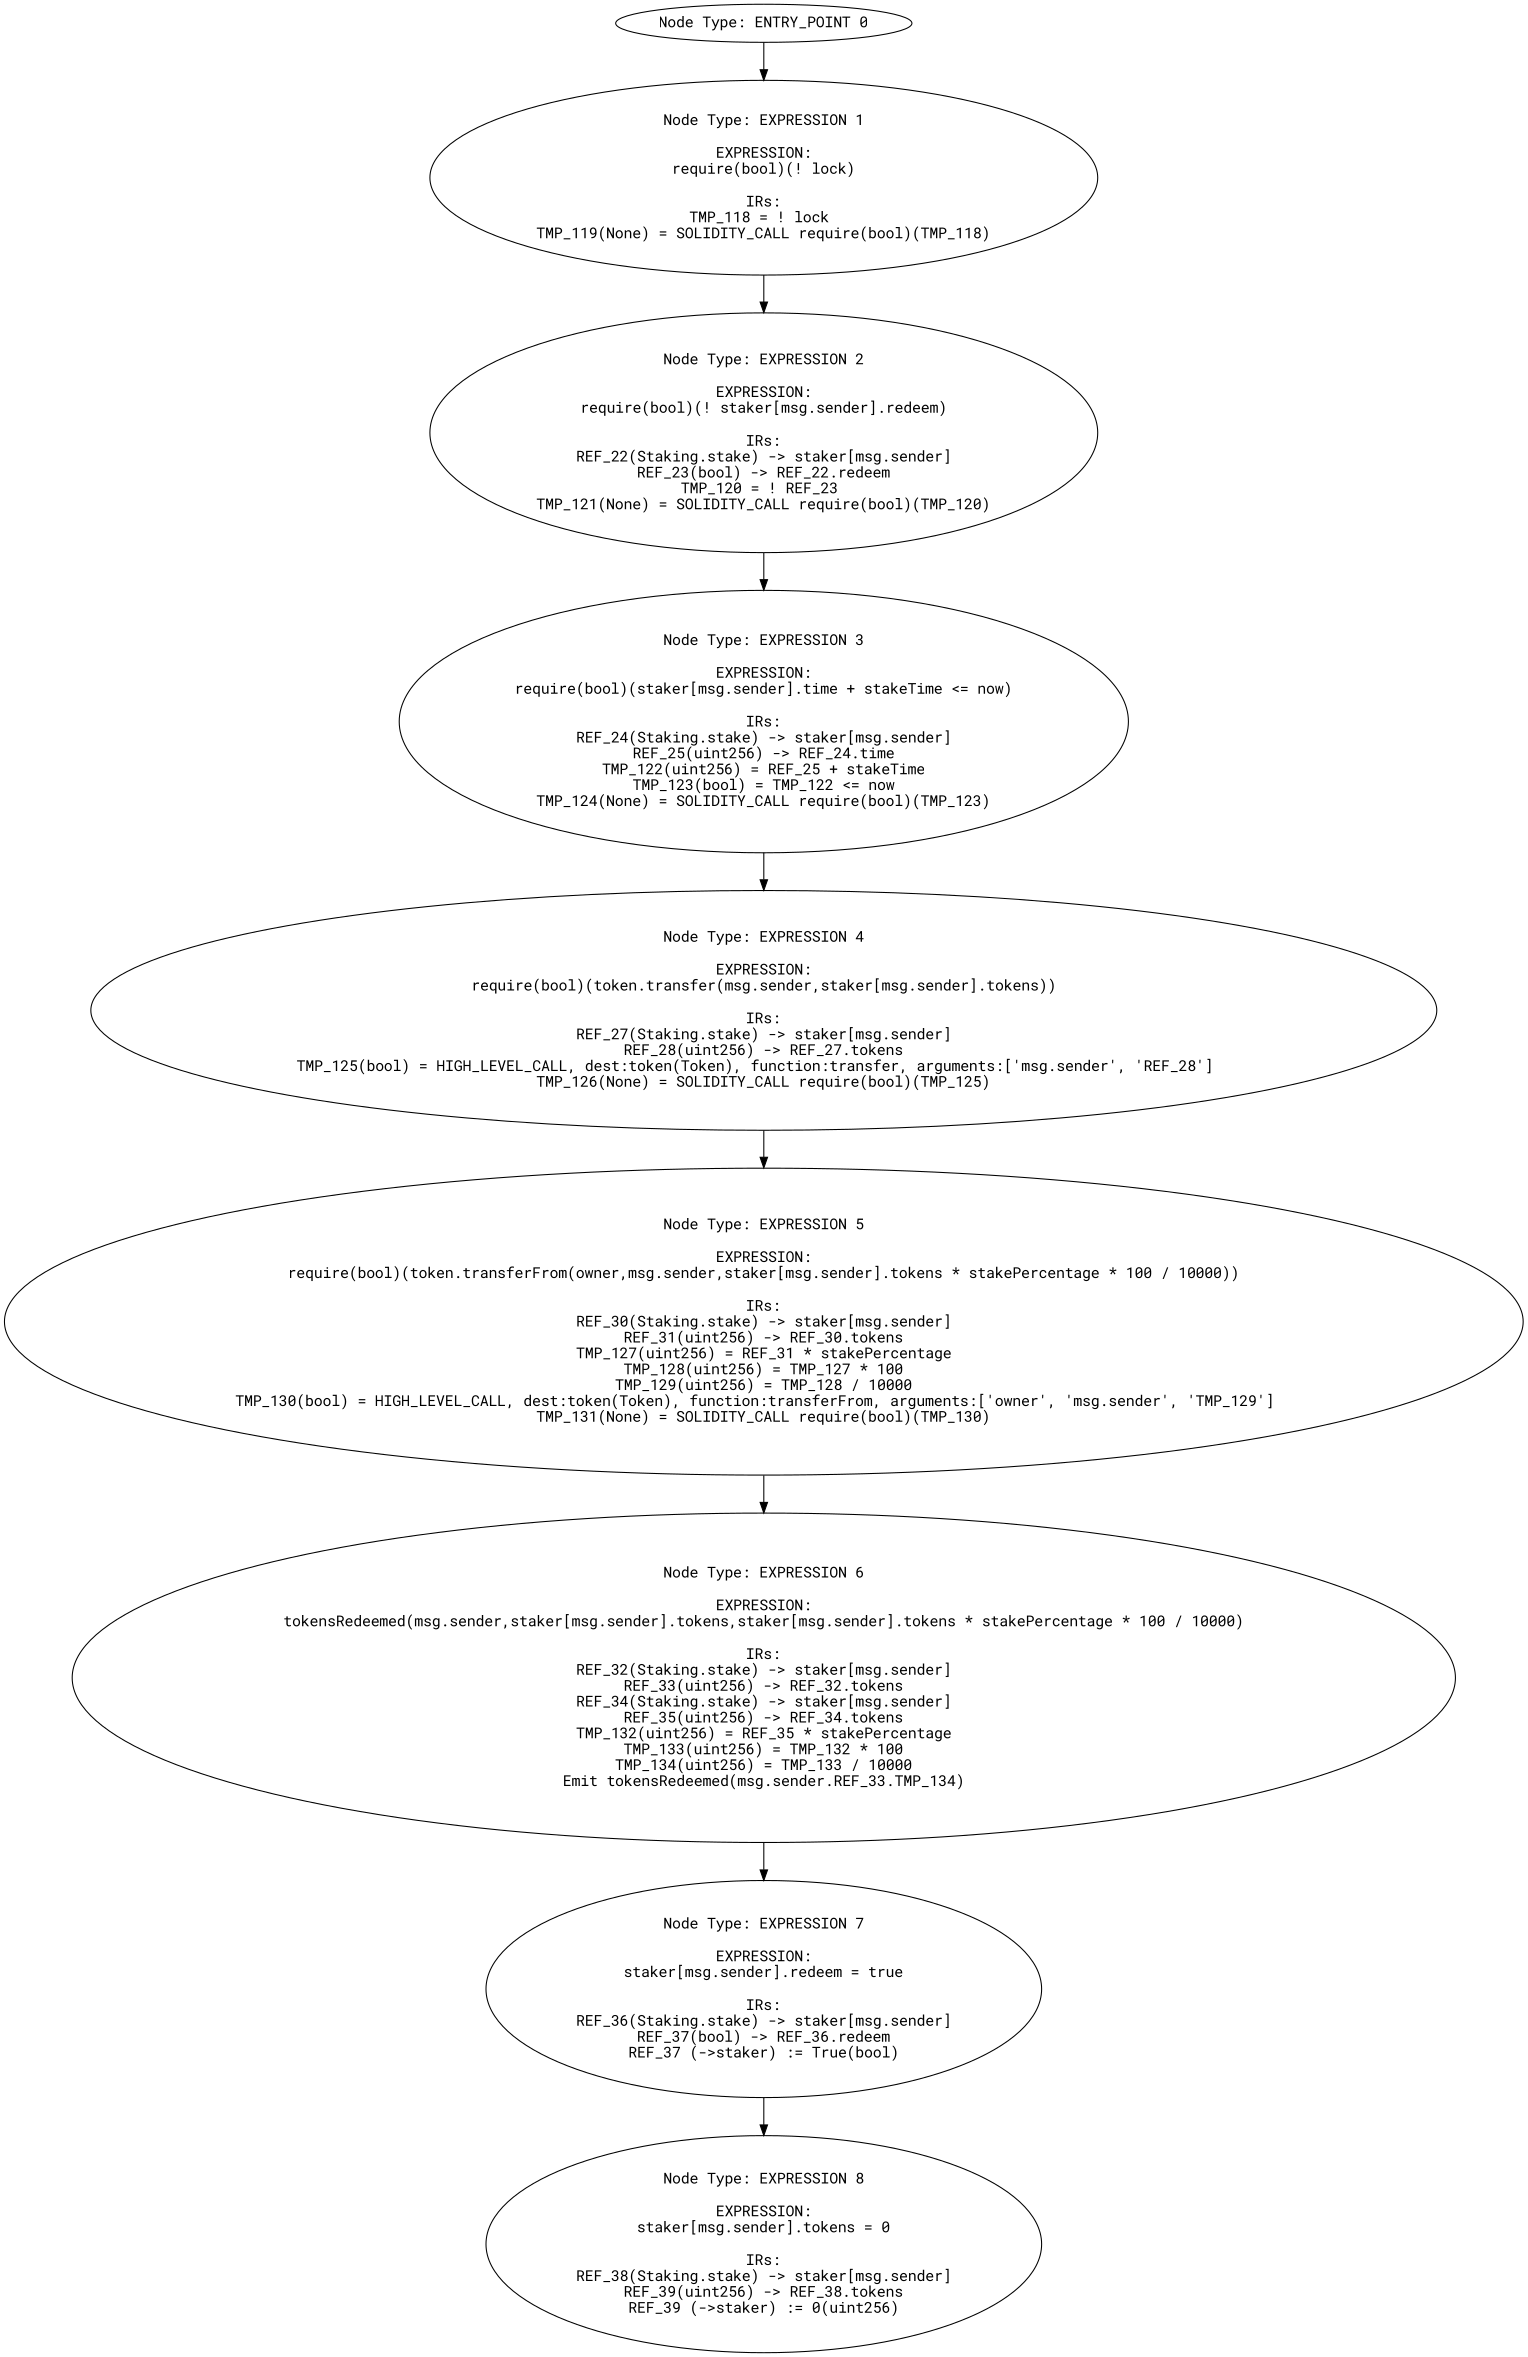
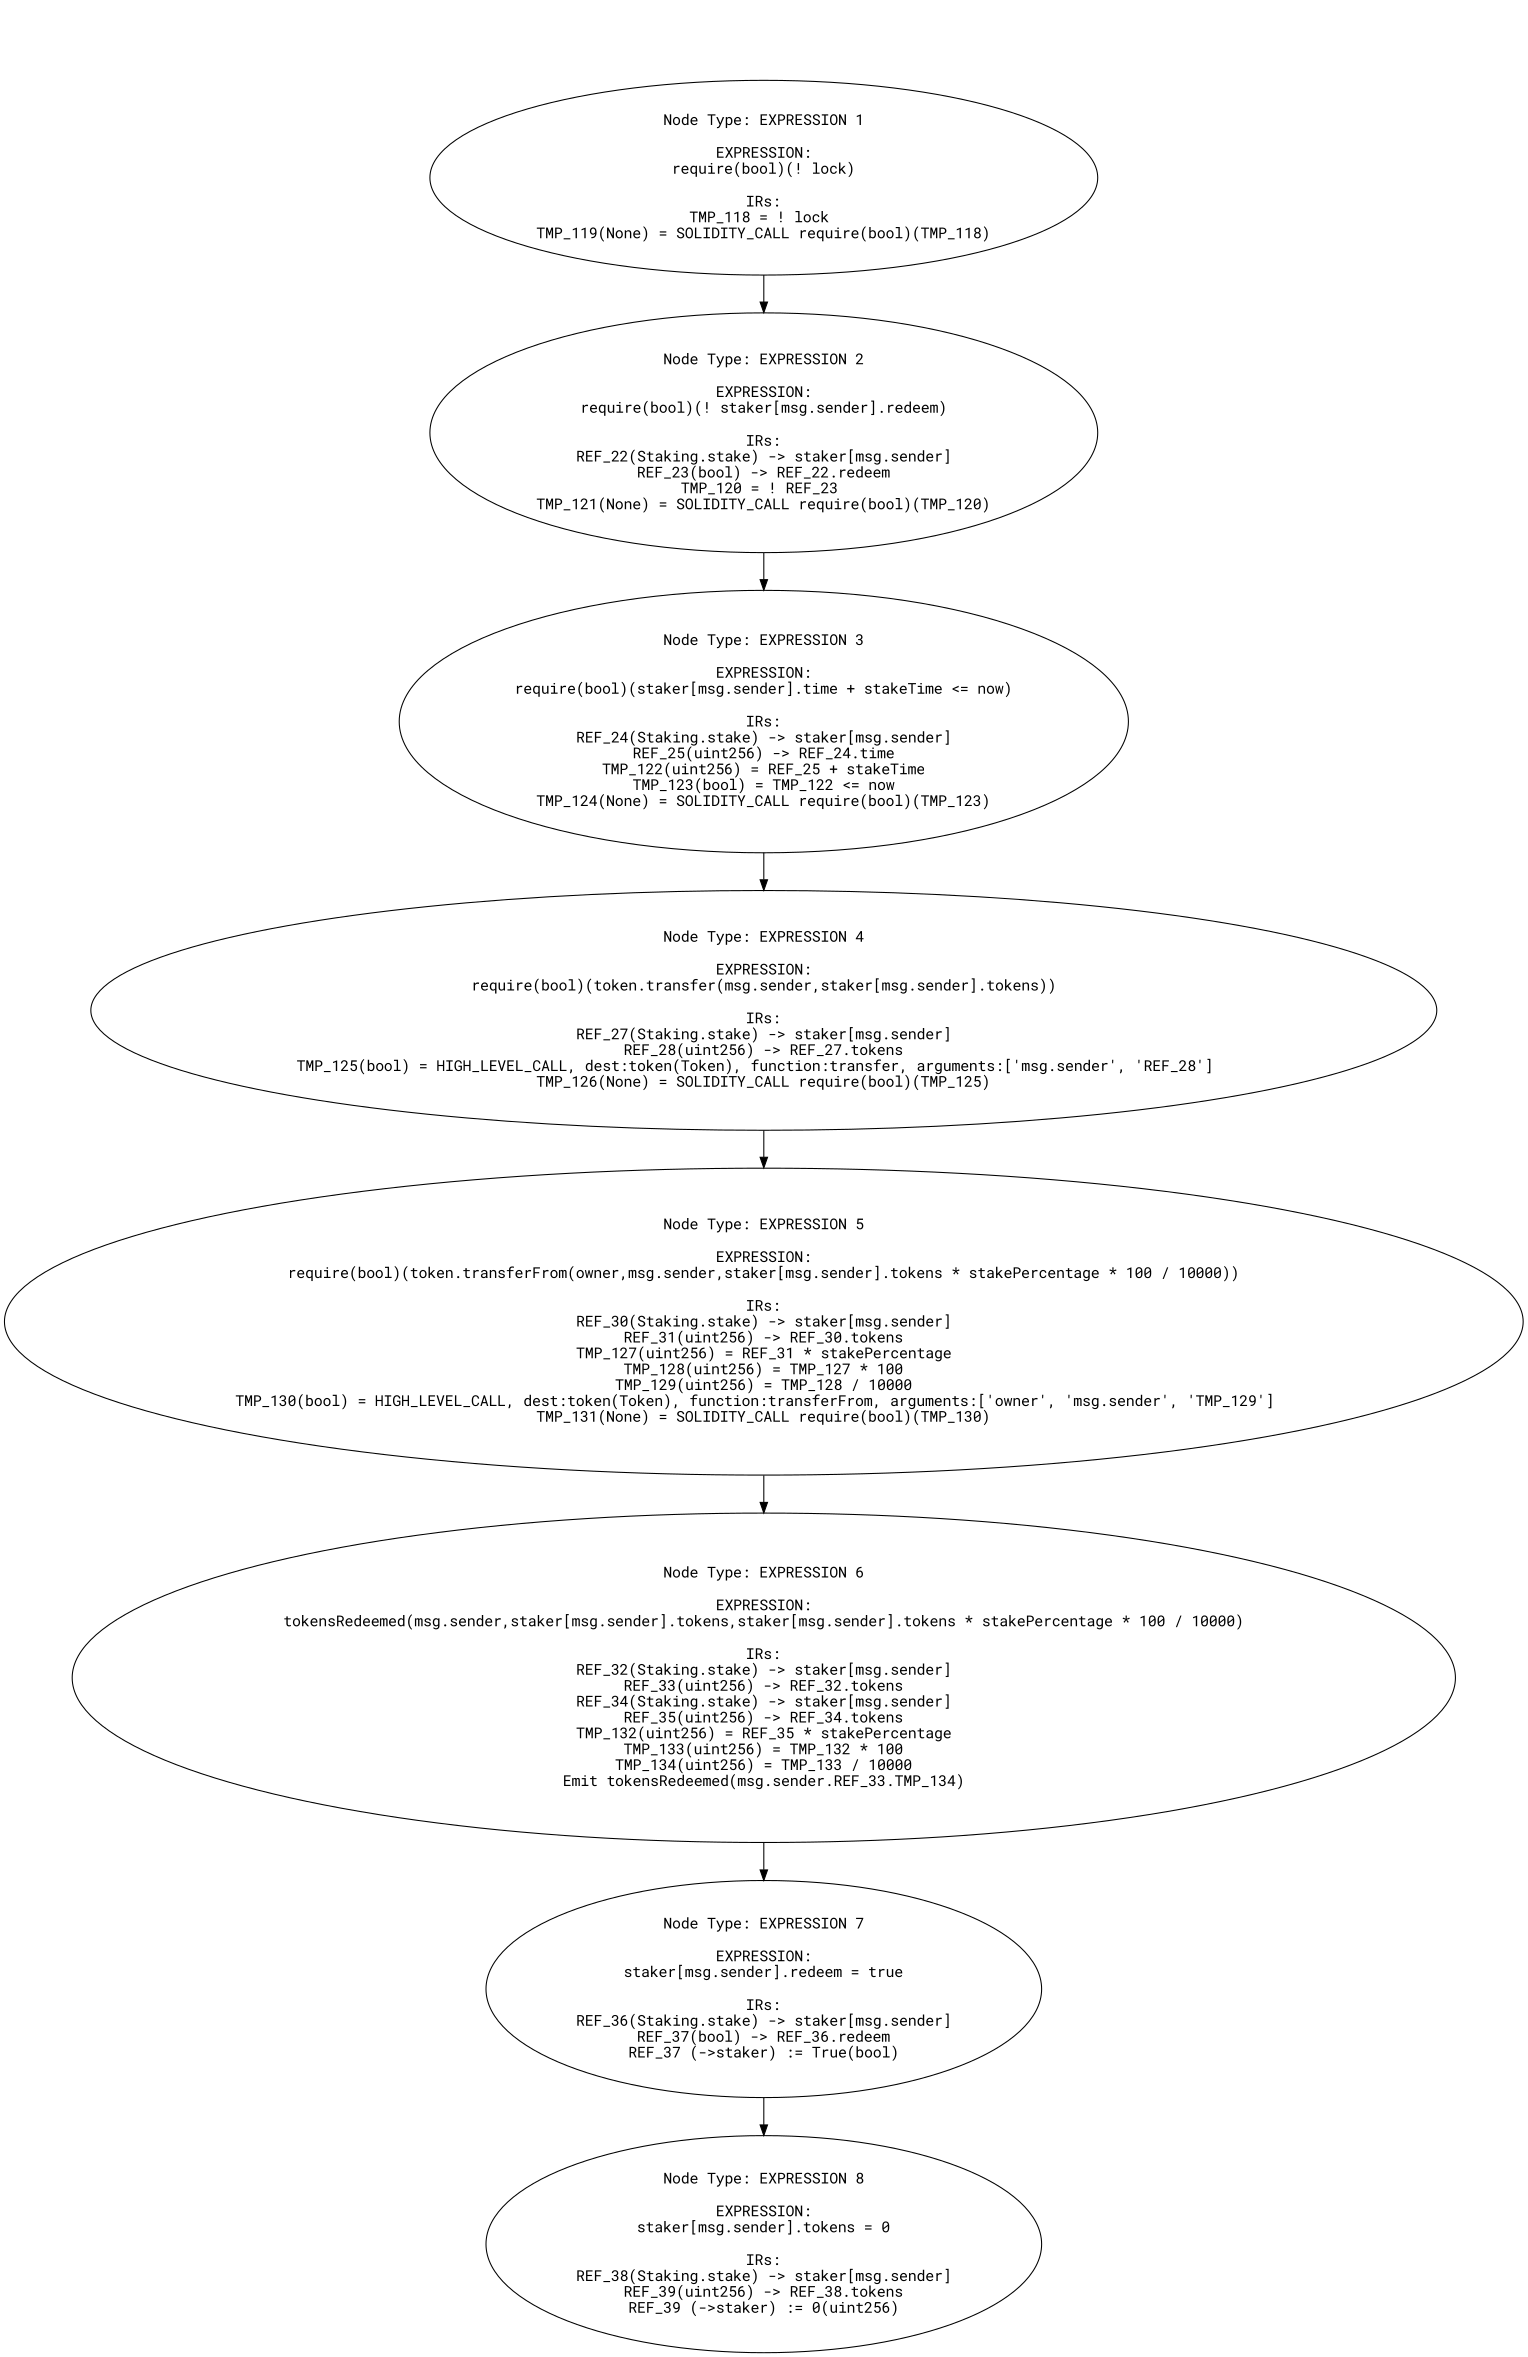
(764, 23) -> none
